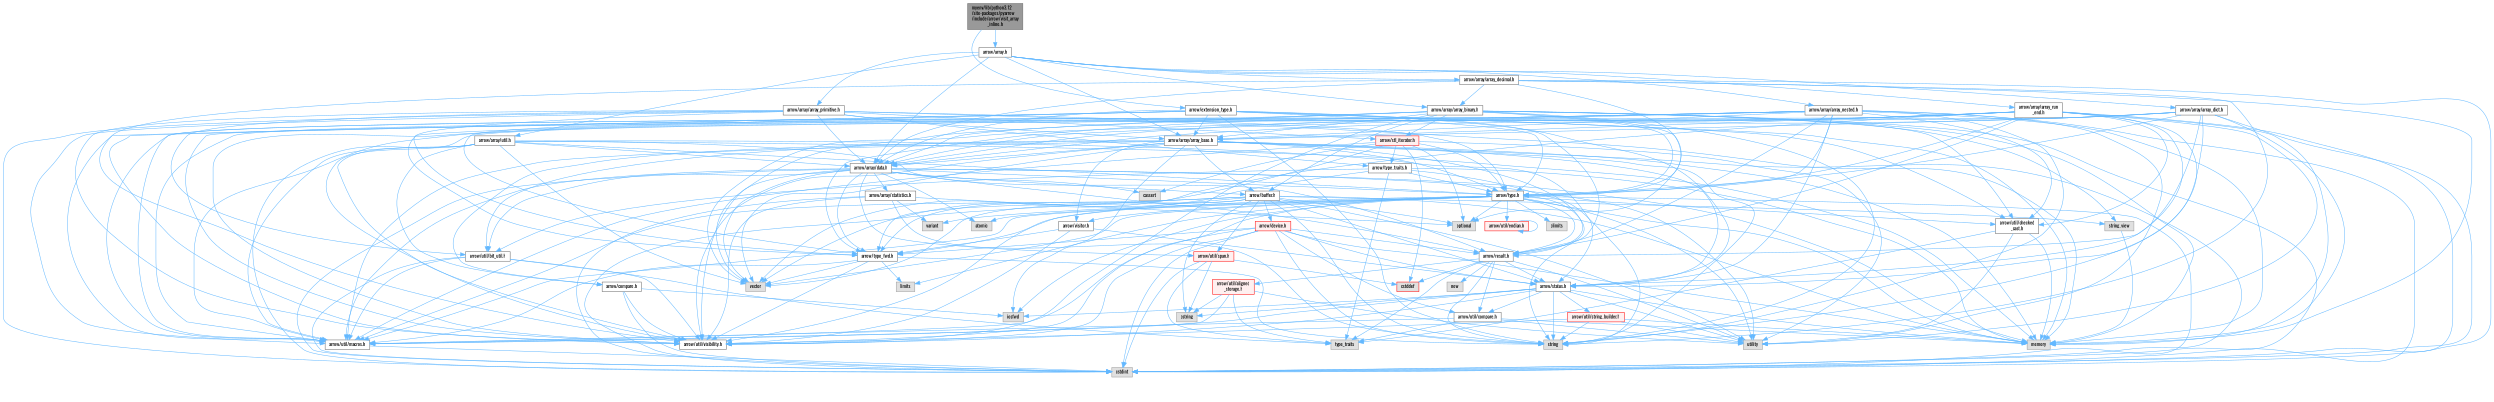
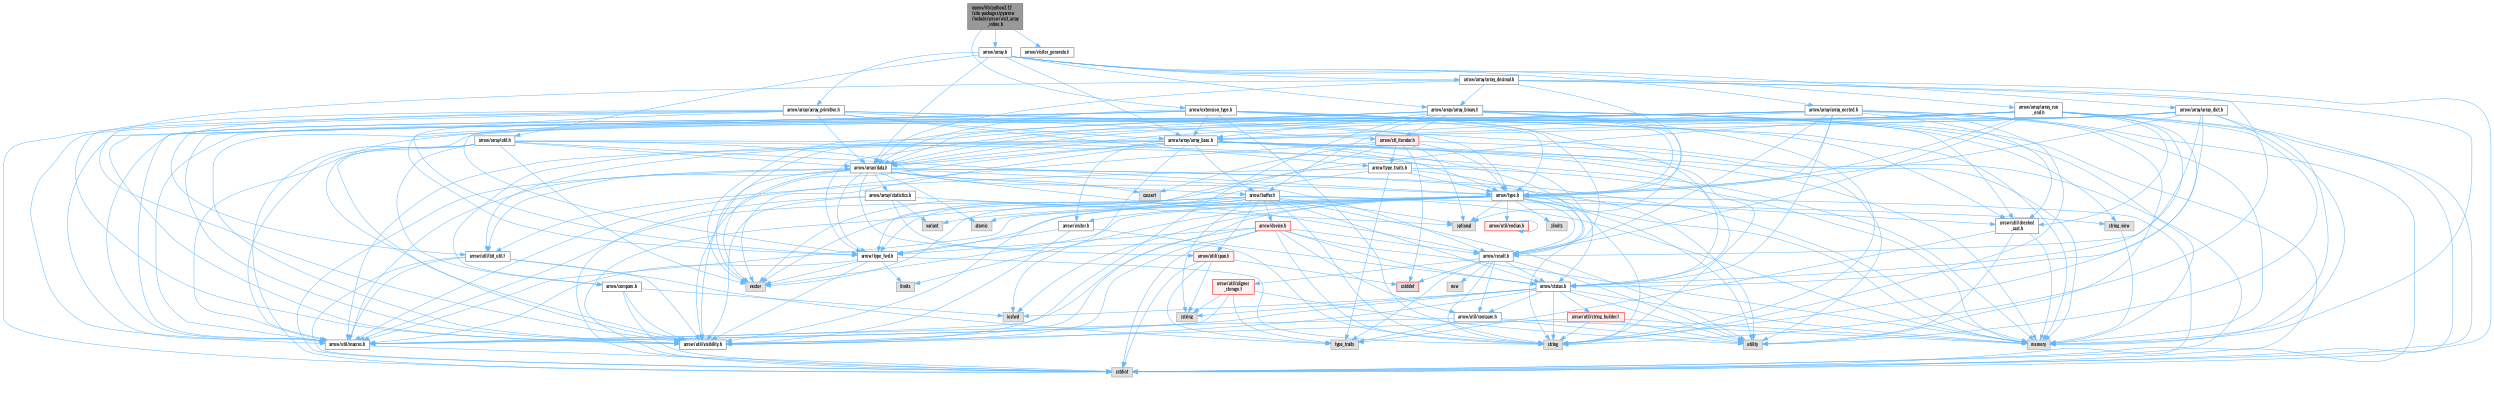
none -> (1047, 52)
(510, 194) -> (470, 211)
